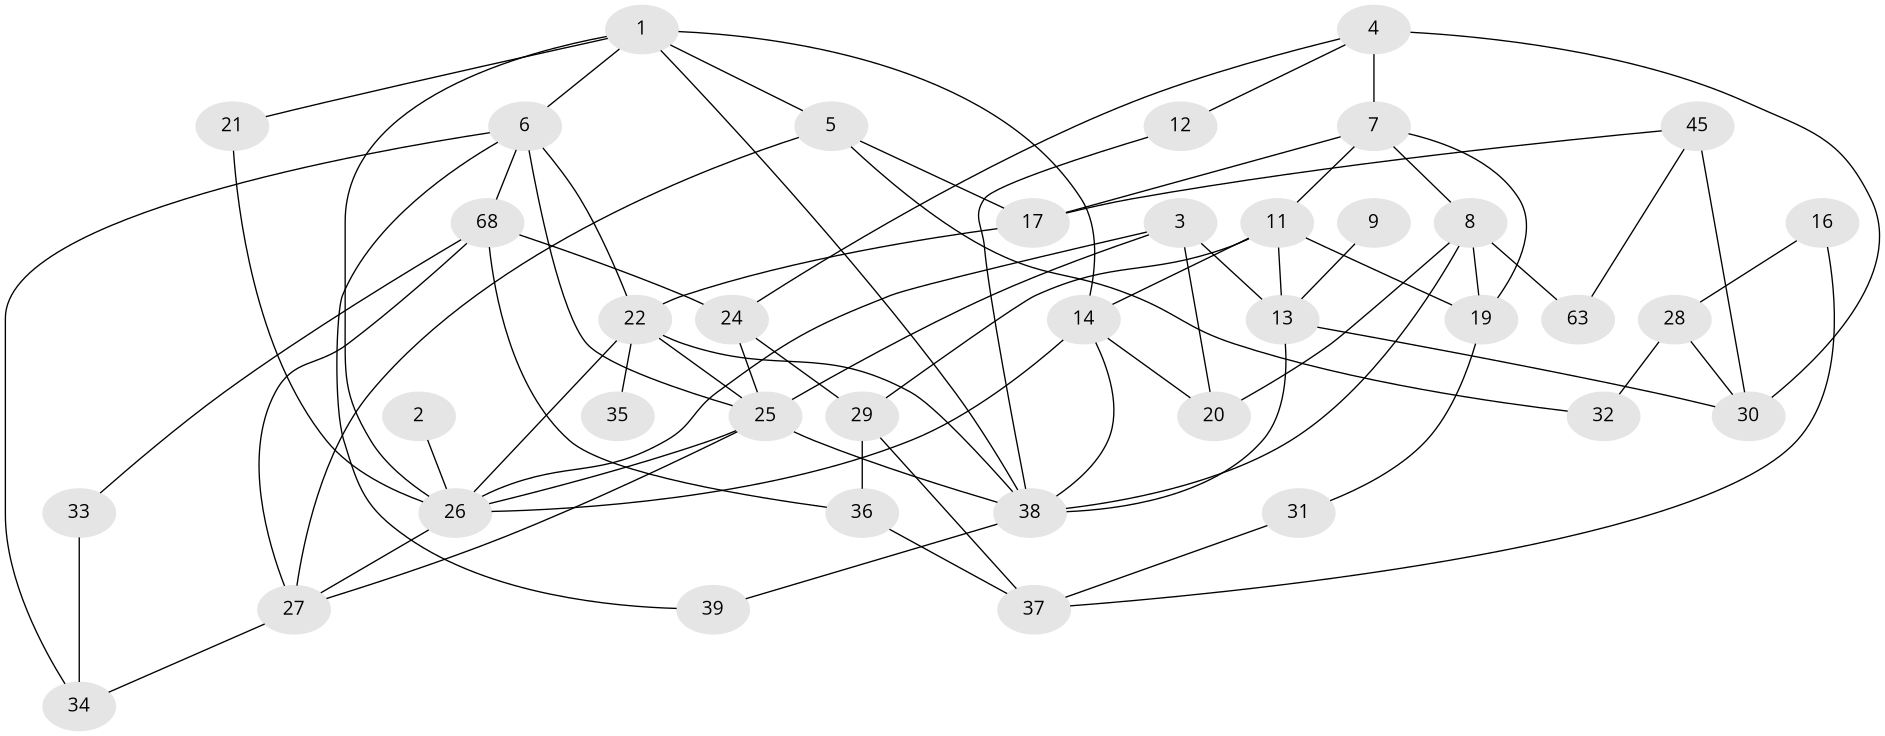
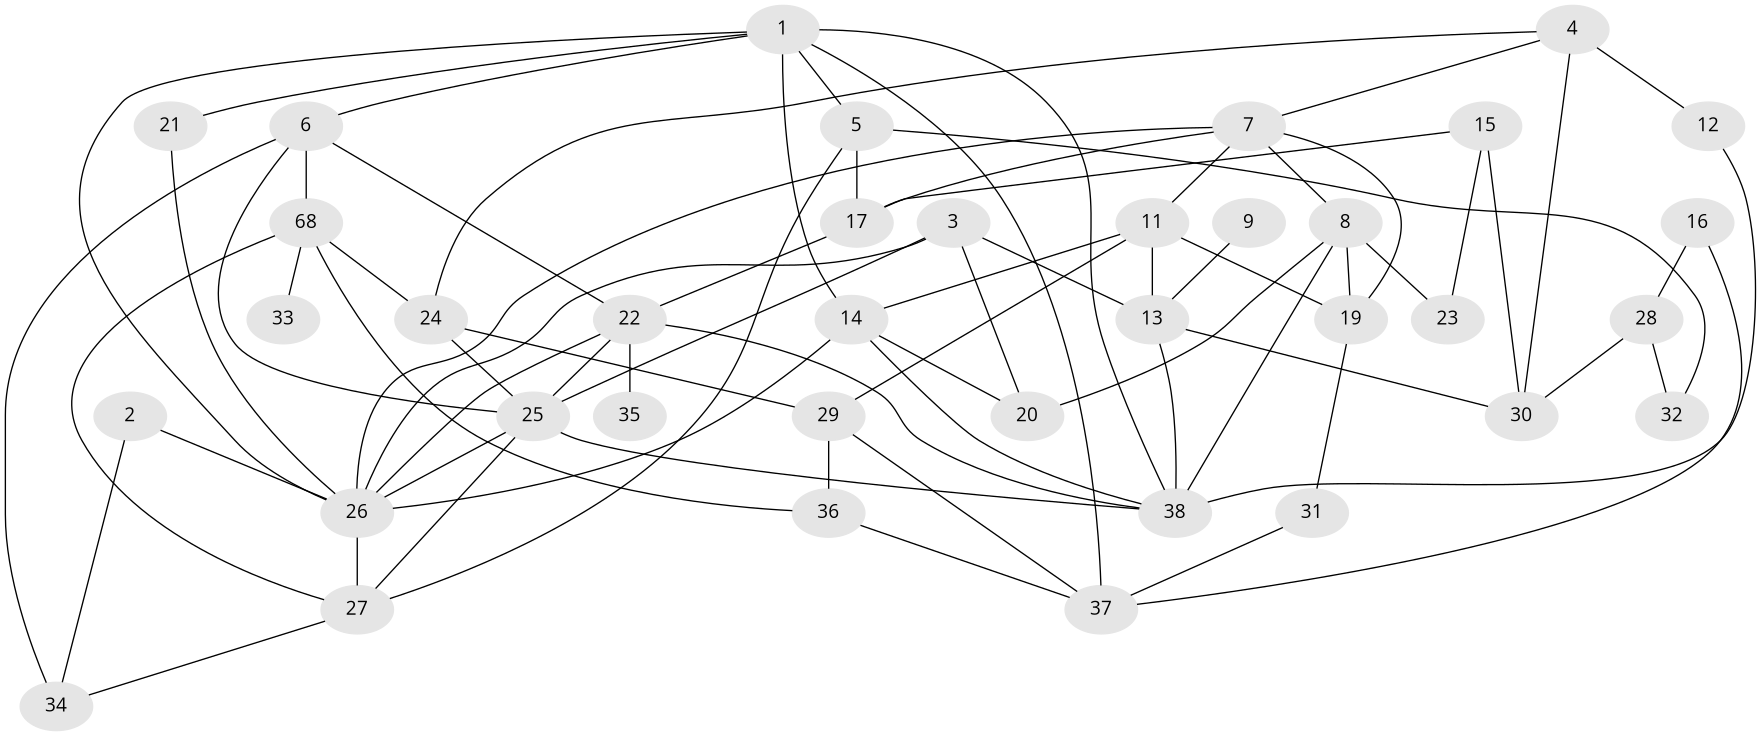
(1698, 126) -> (1485, 126)
none -> (723, 203)
none -> (1024, 239)
(1578, 320) -> (1448, 320)
(79, 610) -> (93, 561)
(713, 610) -> none
